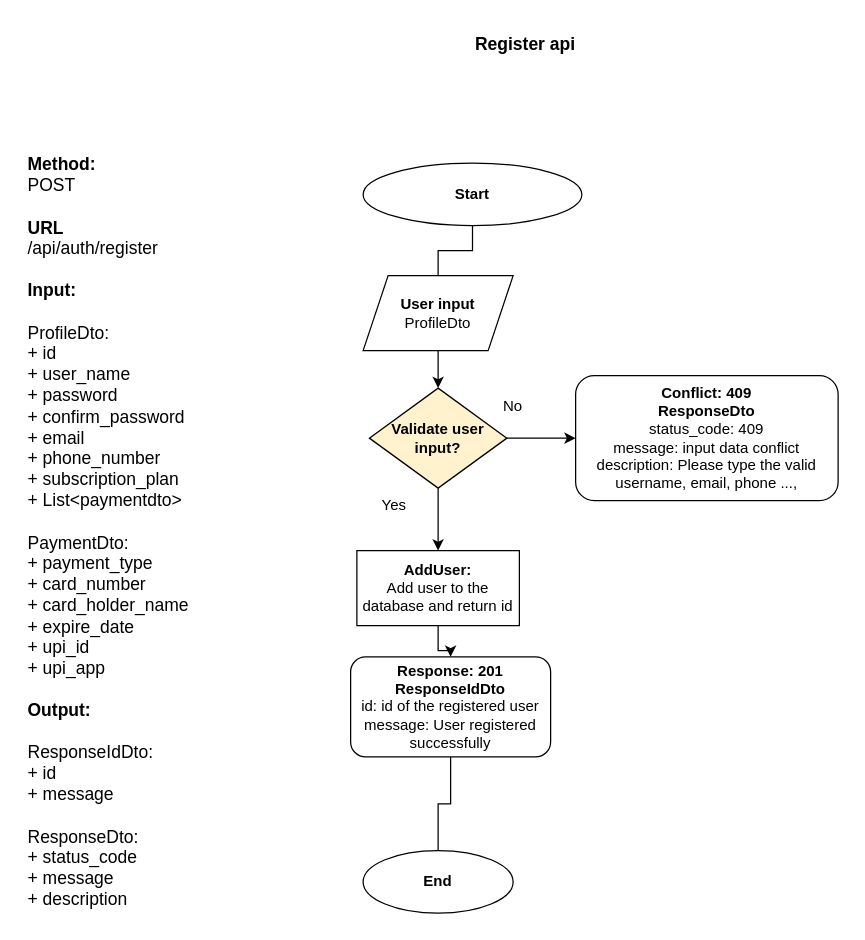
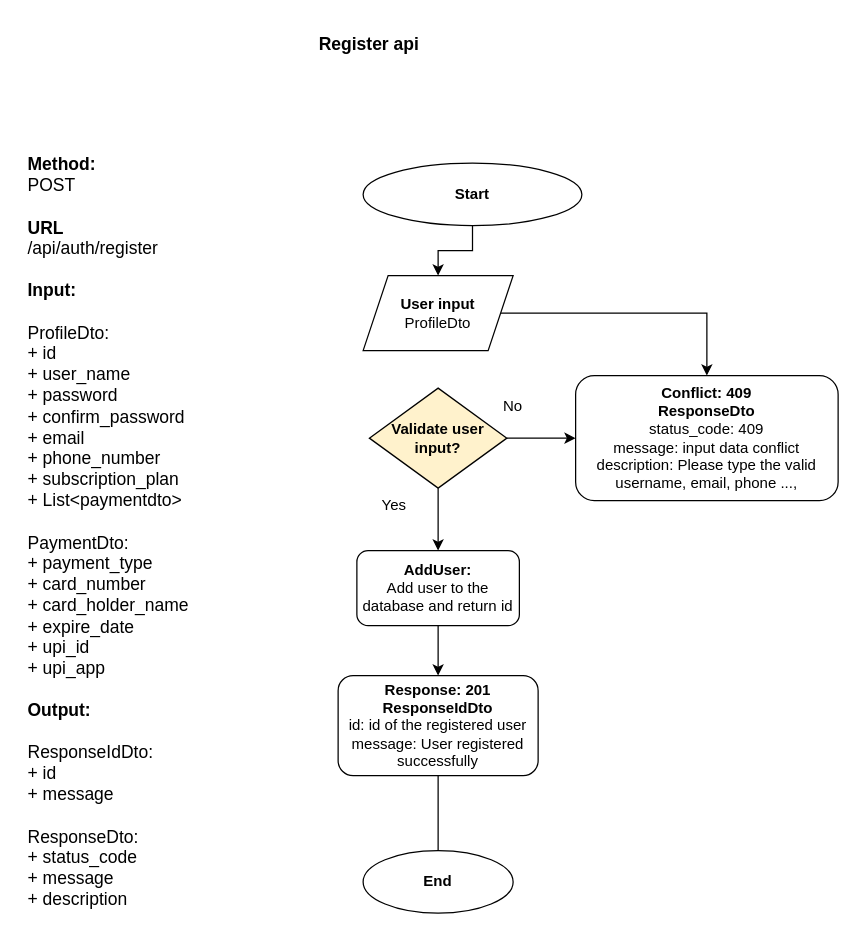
(526, 44) -> (369, 44)
(438, 269) -> (438, 266)
(438, 374) -> (631, 313)
(438, 588) -> (438, 588)
(451, 707) -> (438, 726)
